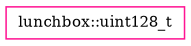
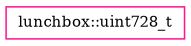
(95, 23) -> (95, 23)
